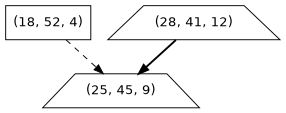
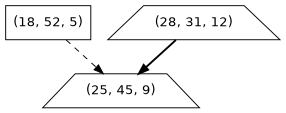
(48, 23) -> (48, 23)
(194, 23) -> (194, 23)
